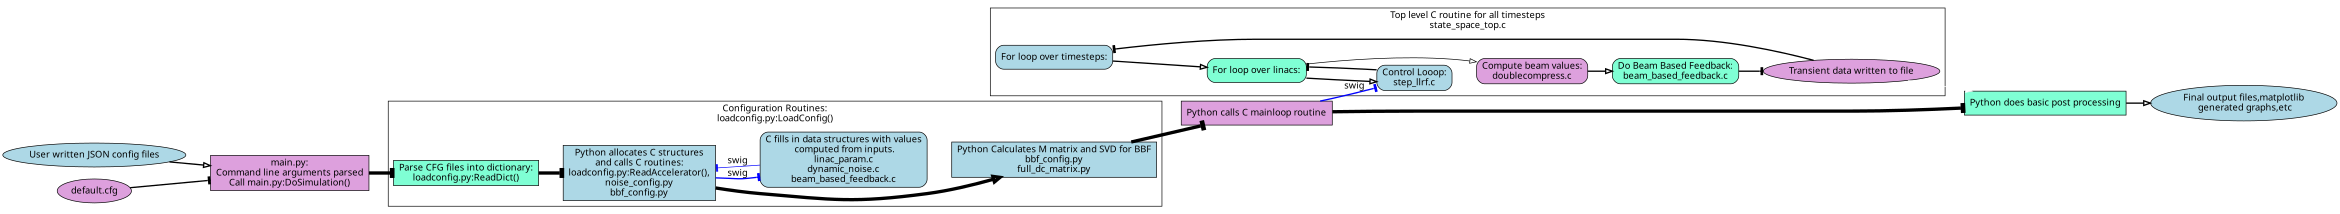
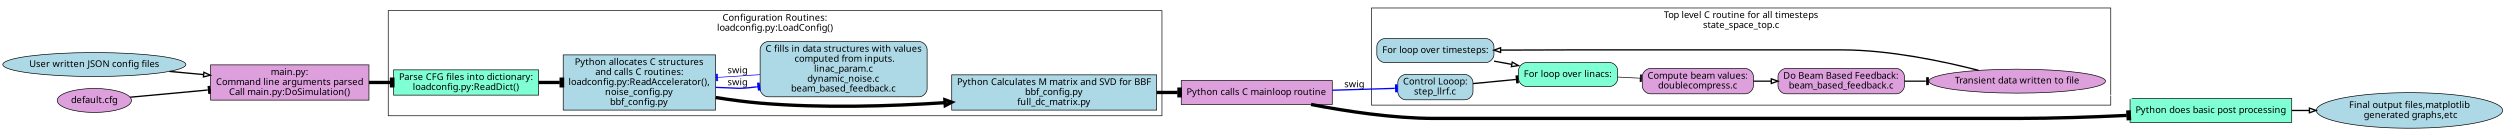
(1466, 39) -> (1741, 50)
(1388, 58) -> (1628, 78)
(1676, 71) -> (1841, 81)
(1338, 80) -> none
